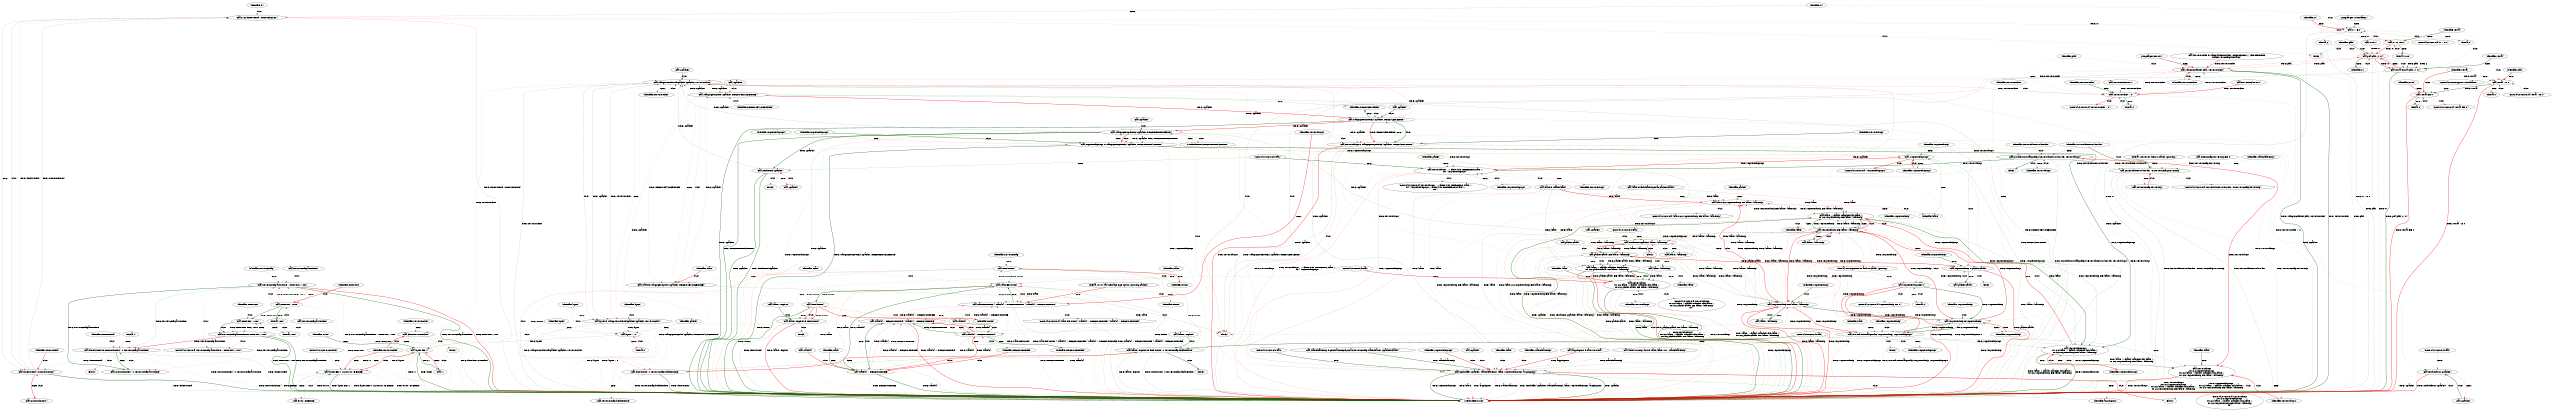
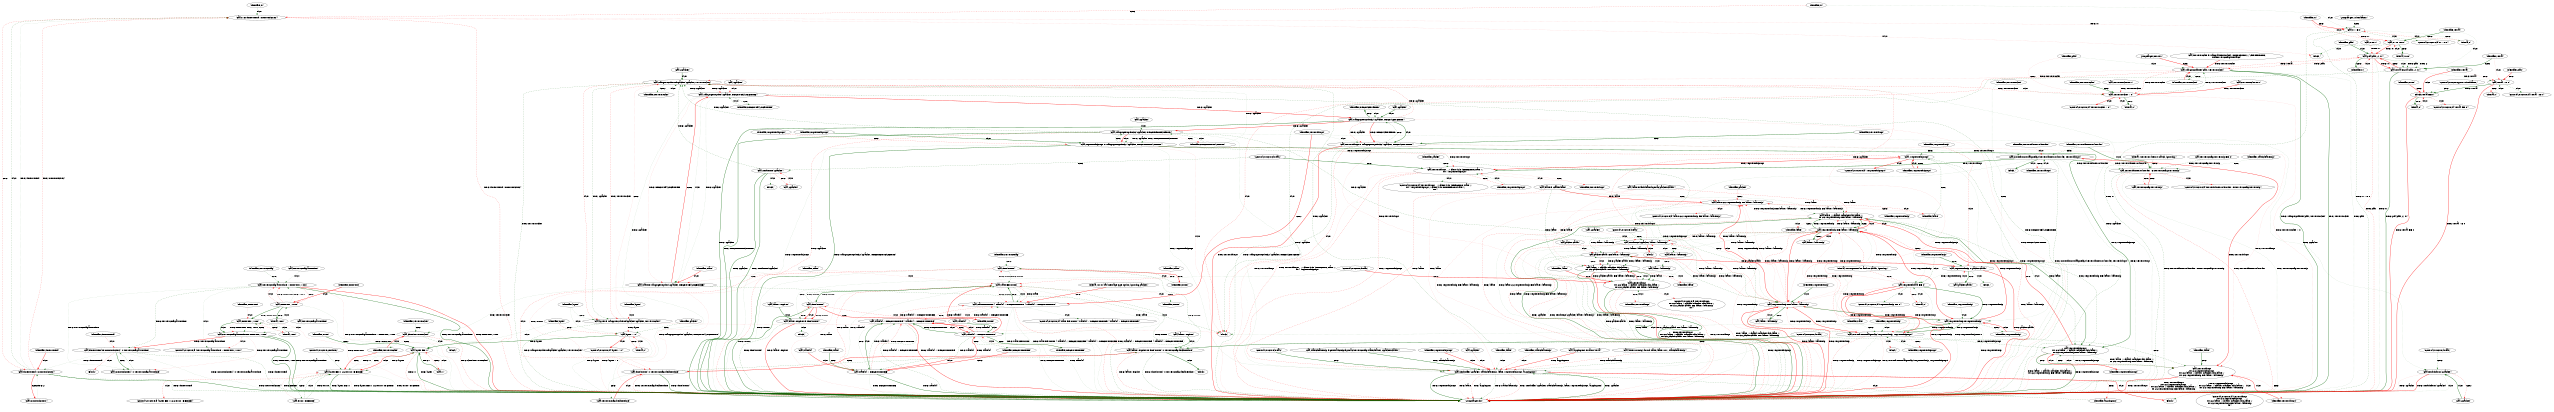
(2389, 40) -> (2389, 37)
(2324, 42) -> none
(2286, 64) -> (2286, 64)
(2520, 87) -> (2513, 88)
(2425, 95) -> (2425, 95)
(1201, 99) -> (741, 101)
(933, 134) -> none
(1207, 145) -> (1207, 145)
(482, 146) -> (529, 297)
(2213, 157) -> (2213, 157)
(2153, 178) -> (2153, 178)
(686, 187) -> (686, 187)
(1695, 195) -> none
(1606, 246) -> none
(1911, 285) -> (1911, 285)
(104, 296) -> (104, 296)
(893, 305) -> (893, 305)
none -> (948, 316)
(954, 326) -> (954, 326)
(131, 334) -> none
(523, 341) -> (523, 341)
none -> (607, 350)
(1585, 350) -> (1585, 350)
(432, 359) -> (432, 359)
(980, 360) -> (980, 360)
none -> (624, 383)
(41, 386) -> (41, 386)
none -> (165, 401)
(1474, 401) -> (1474, 401)
